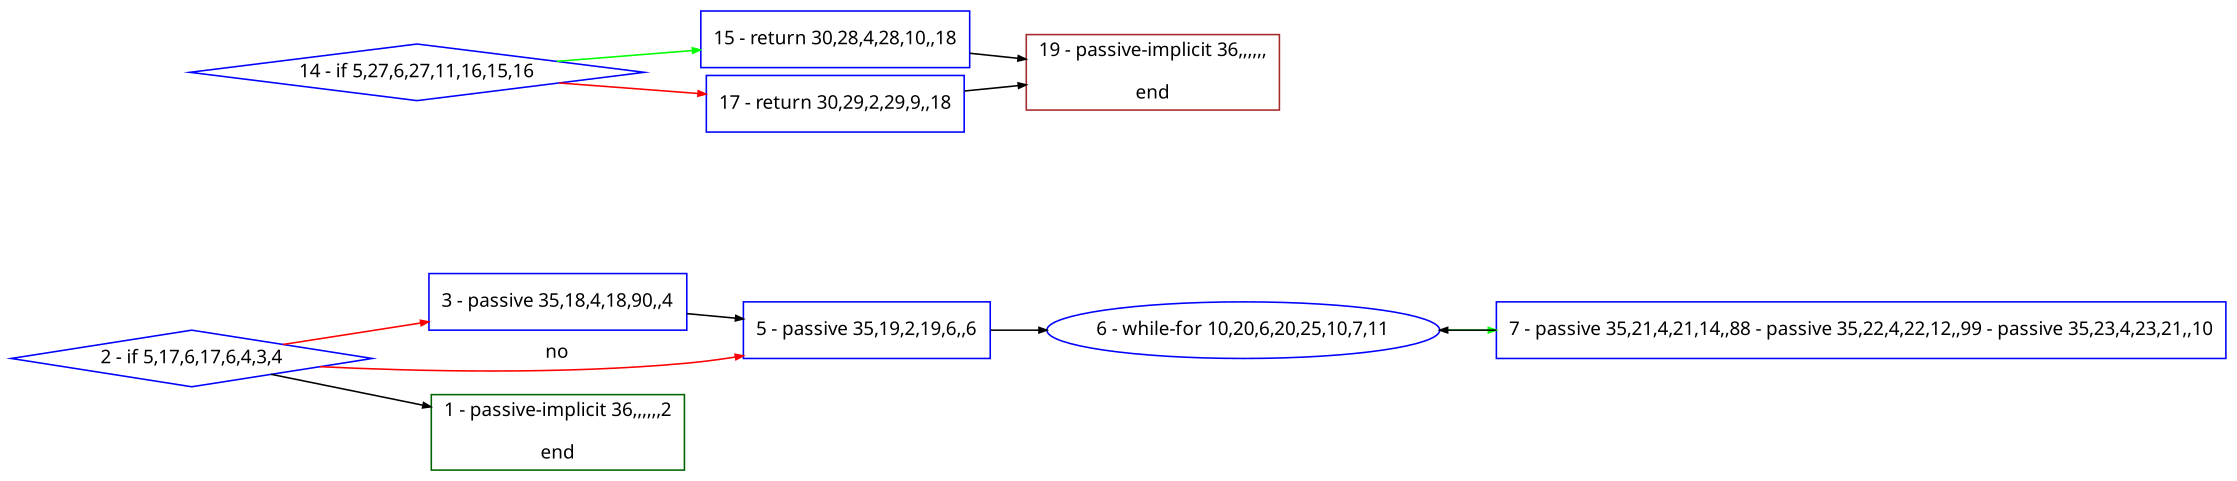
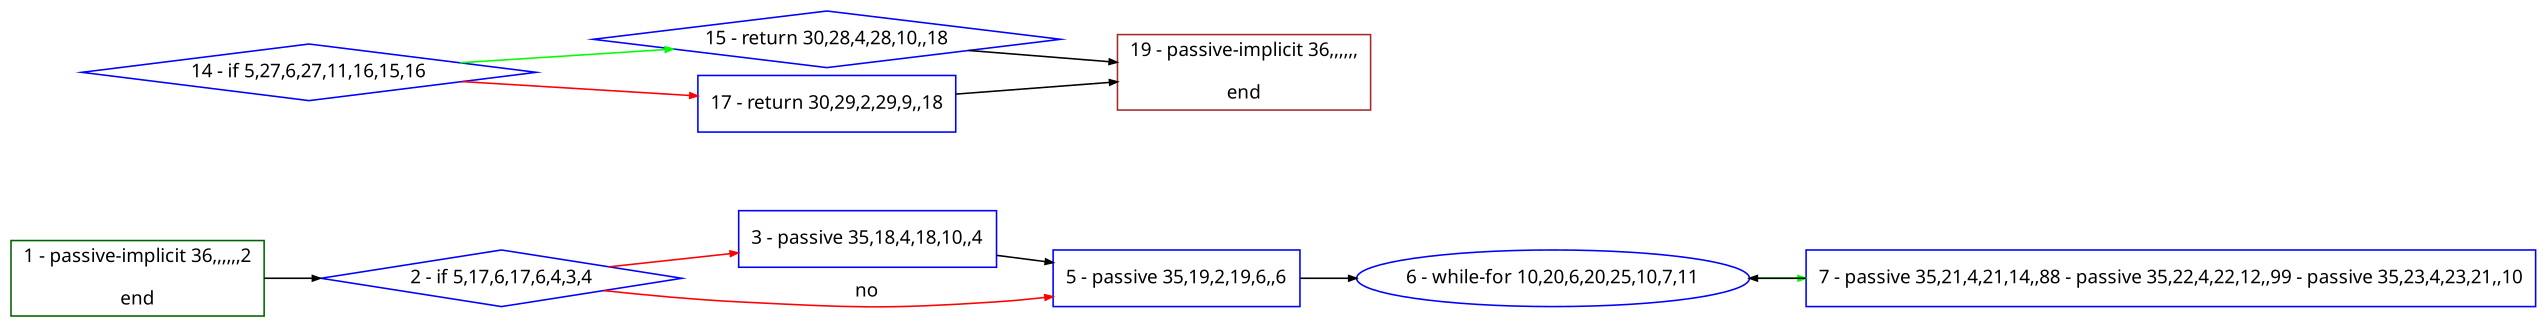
(835, 39) -> (827, 39)
(558, 302) -> (868, 239)
(347, 390) -> (288, 278)
